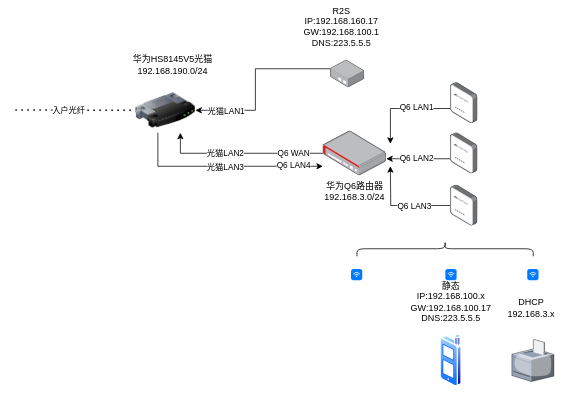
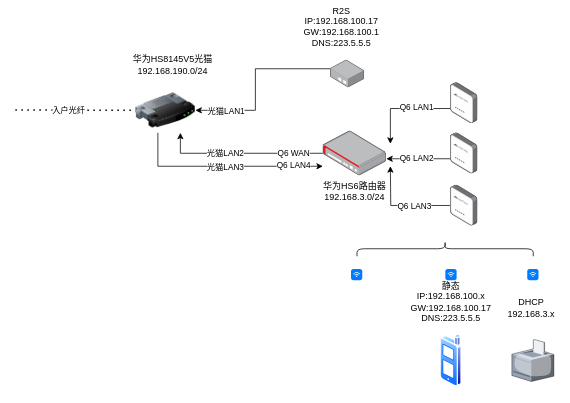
(342, 27) -> (342, 27)
(355, 192) -> (355, 192)
